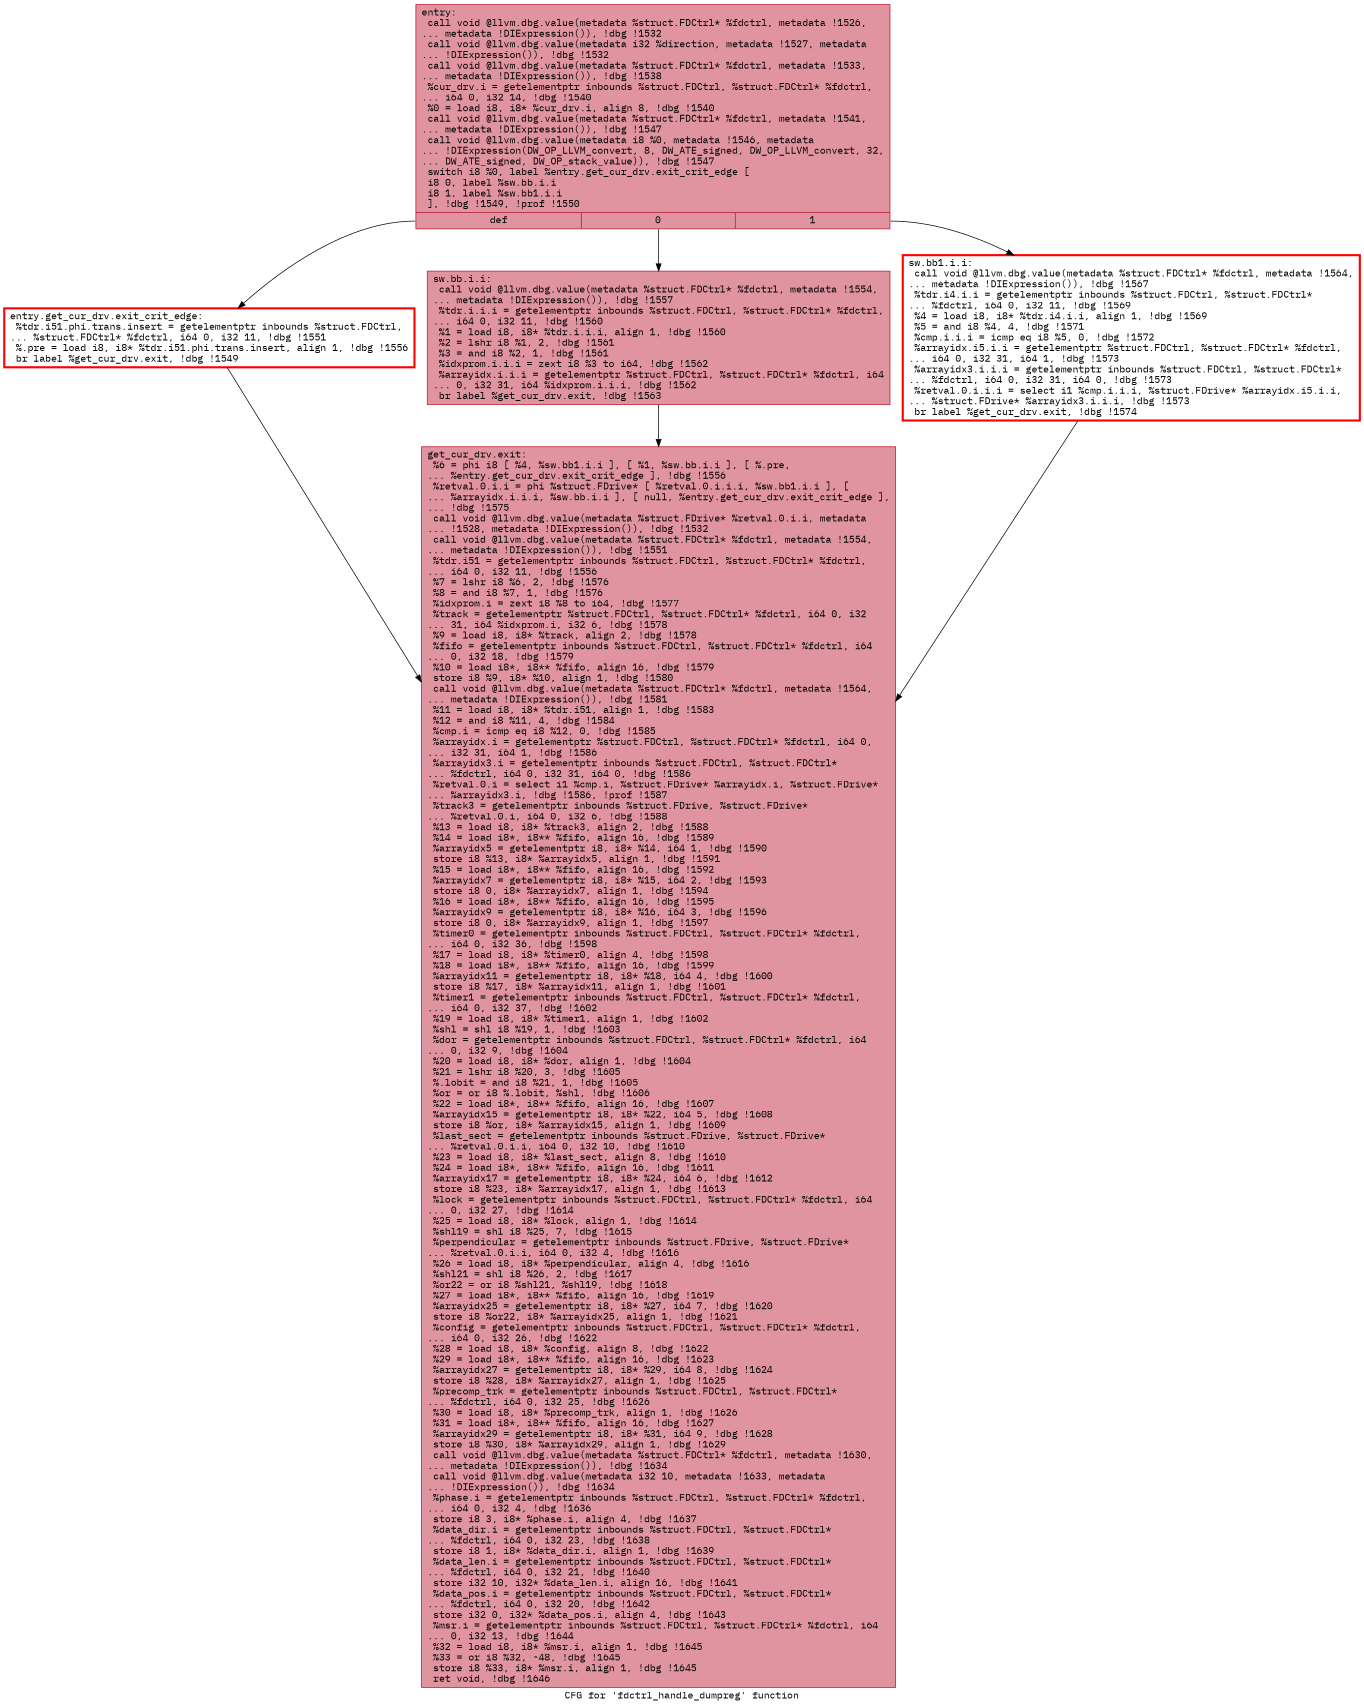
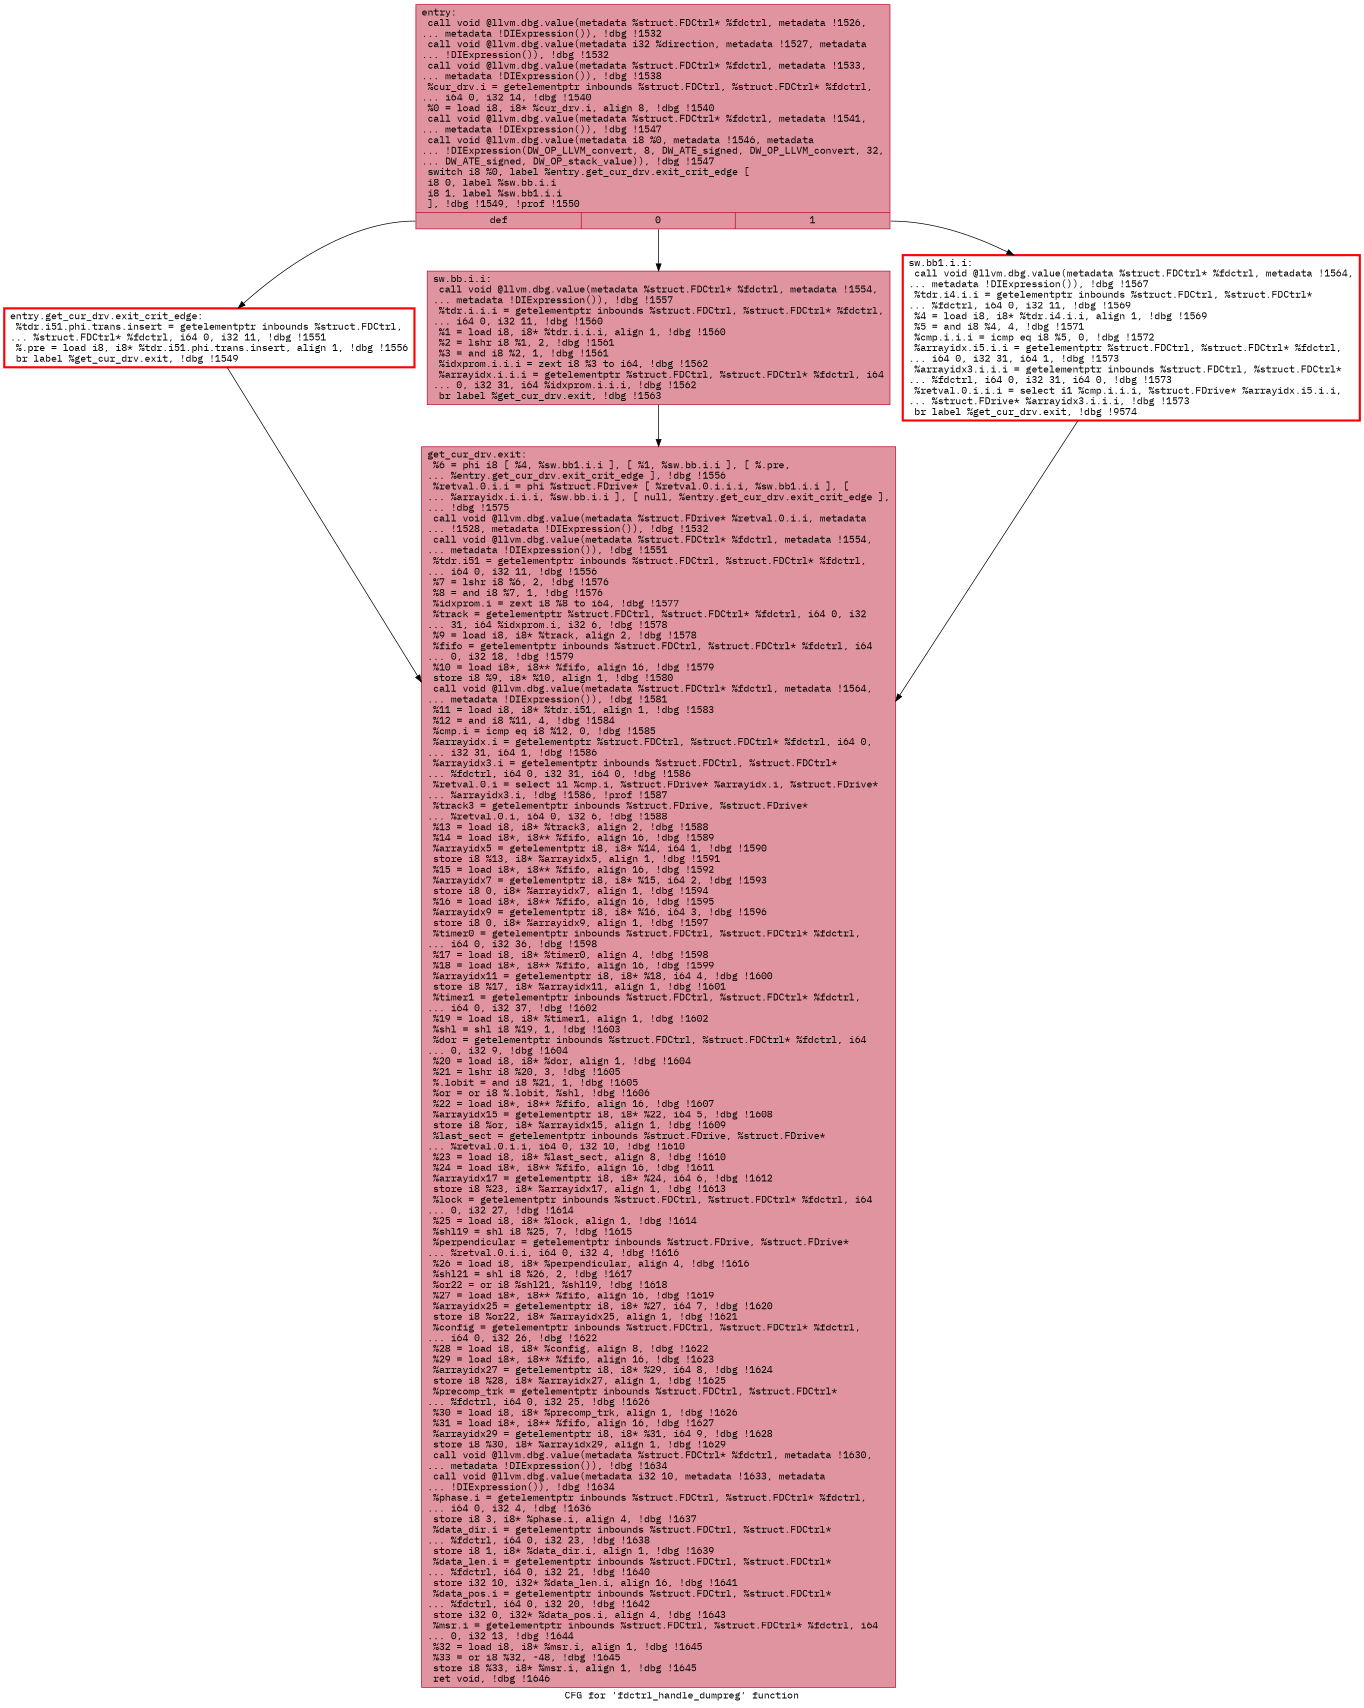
(1023, 412) -> (1023, 412)
